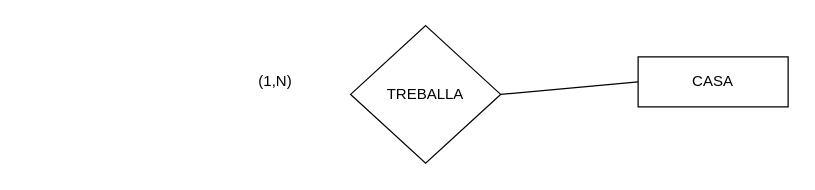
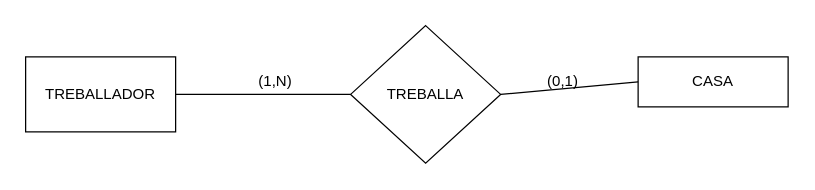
none -> (563, 82)
none -> (101, 94)
none -> (266, 94)
